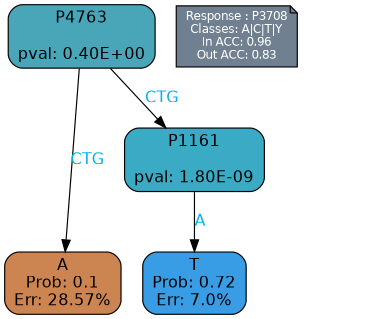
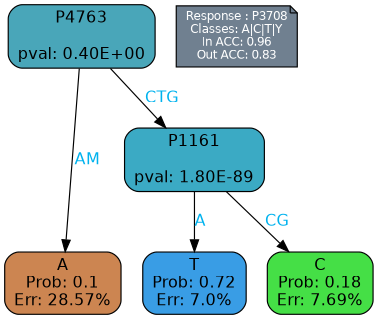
(88, 160) -> (88, 160)
(194, 160) -> (194, 160)
none -> (320, 283)
